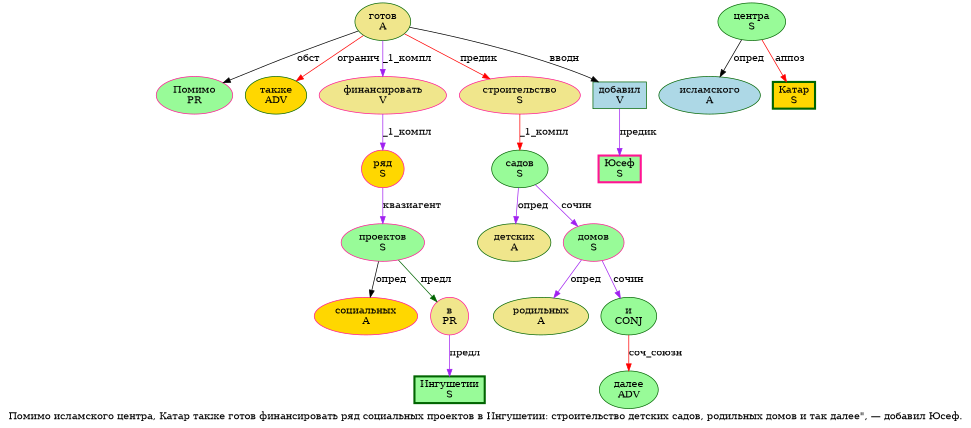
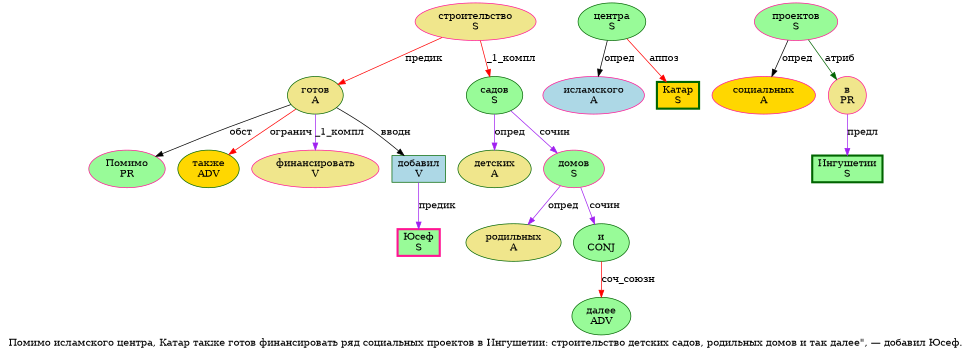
(444, 55) -> (393, 59)
(710, 95) -> (594, 95)
(383, 169) -> none
(436, 279) -> (840, 58)
